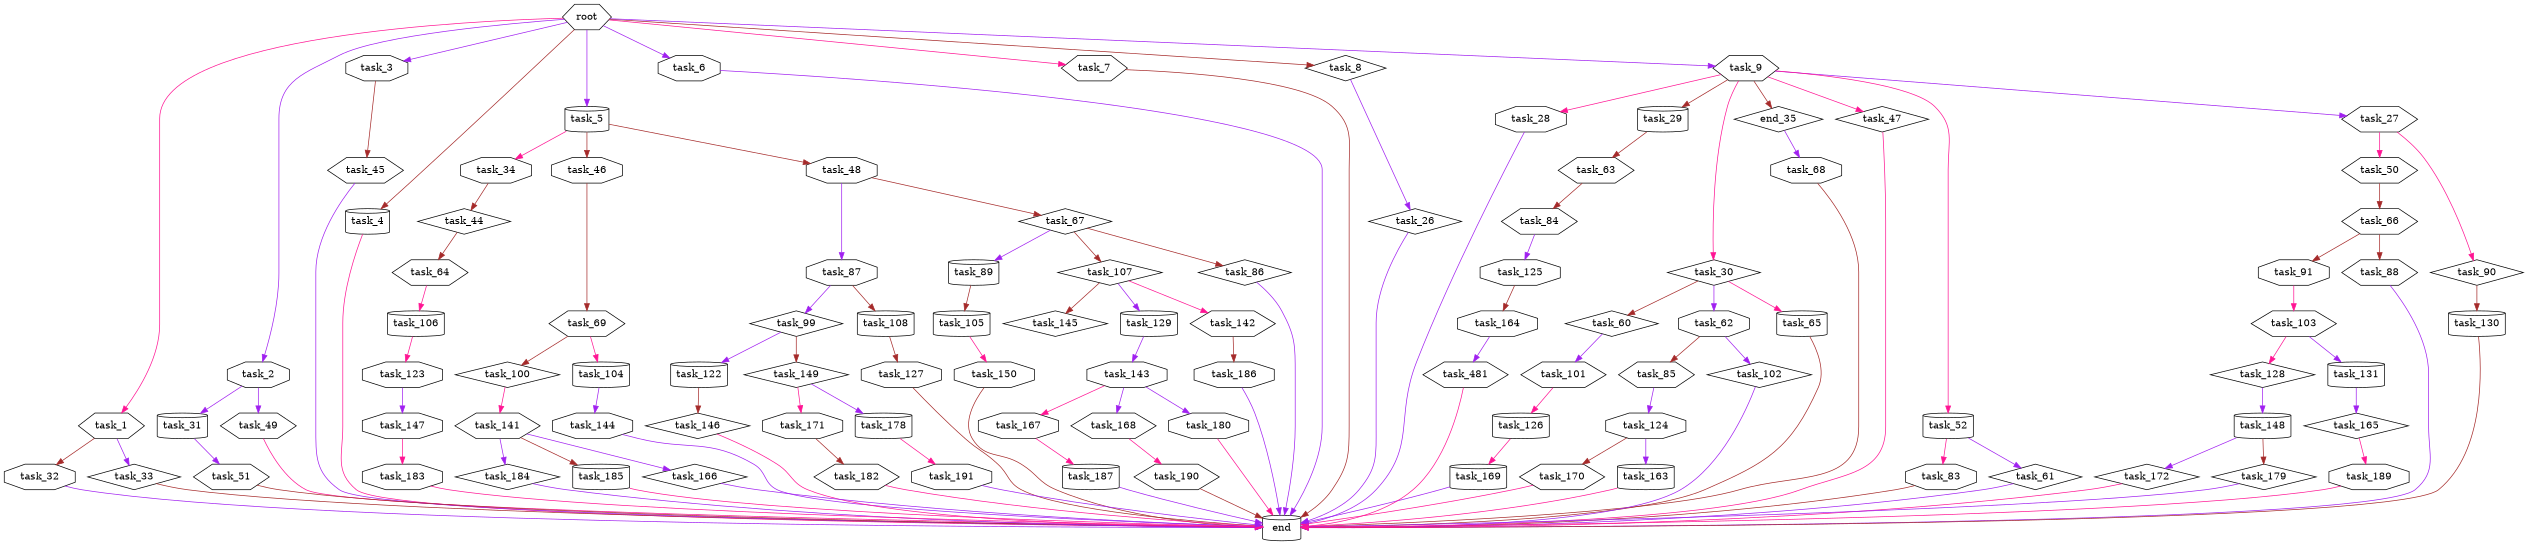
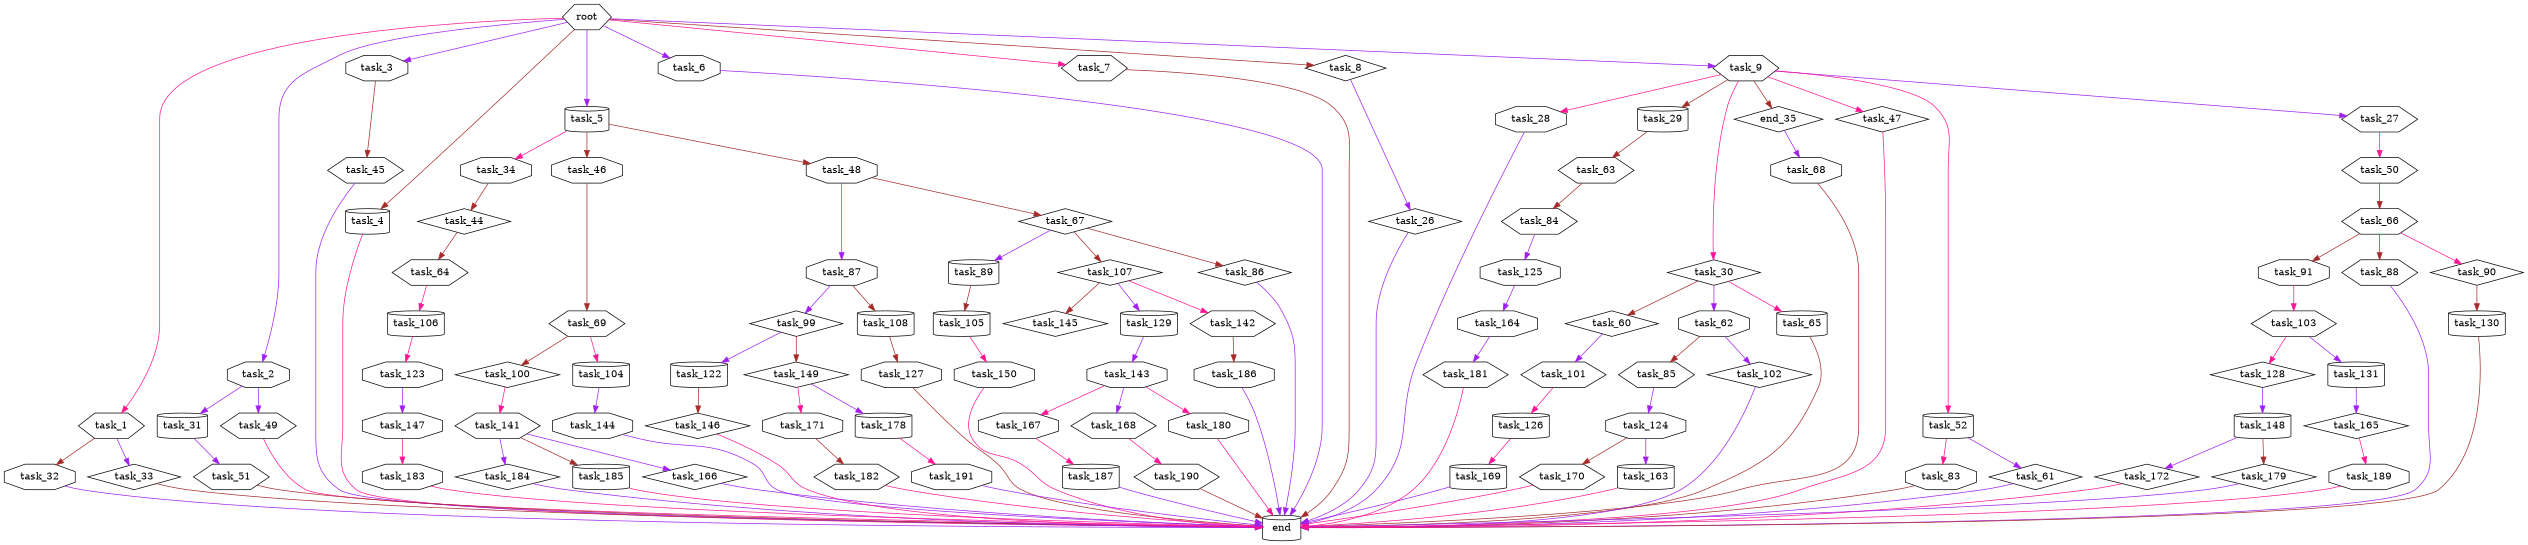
(2443, 187) -> (2428, 247)
(1510, 295) -> (1510, 295)
(1466, 375) -> (1466, 375)
(1165, 398) -> (1165, 398)
(1079, 498) -> (1079, 498)
